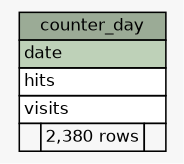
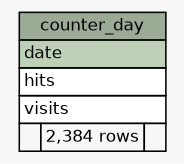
(93, 137) -> (93, 137)
